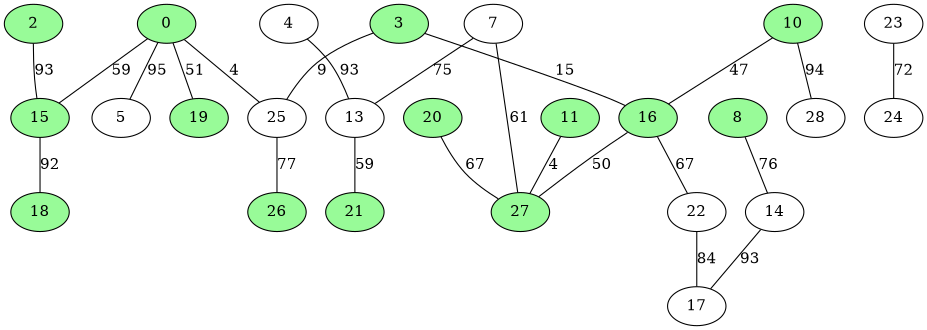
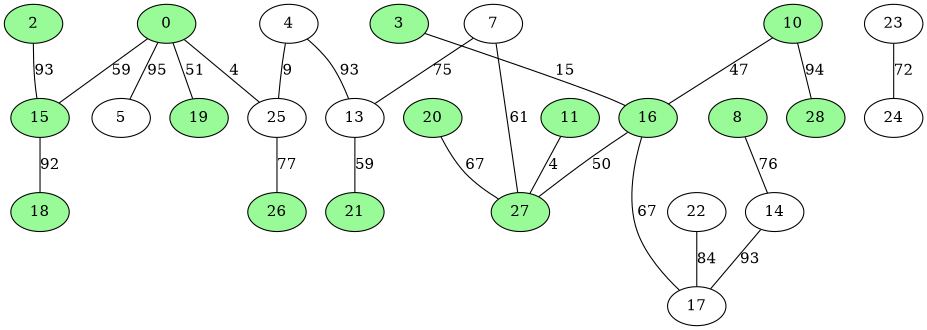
(319, 61) -> (281, 71)
(816, 118) -> (816, 118)
(672, 165) -> (634, 220)
